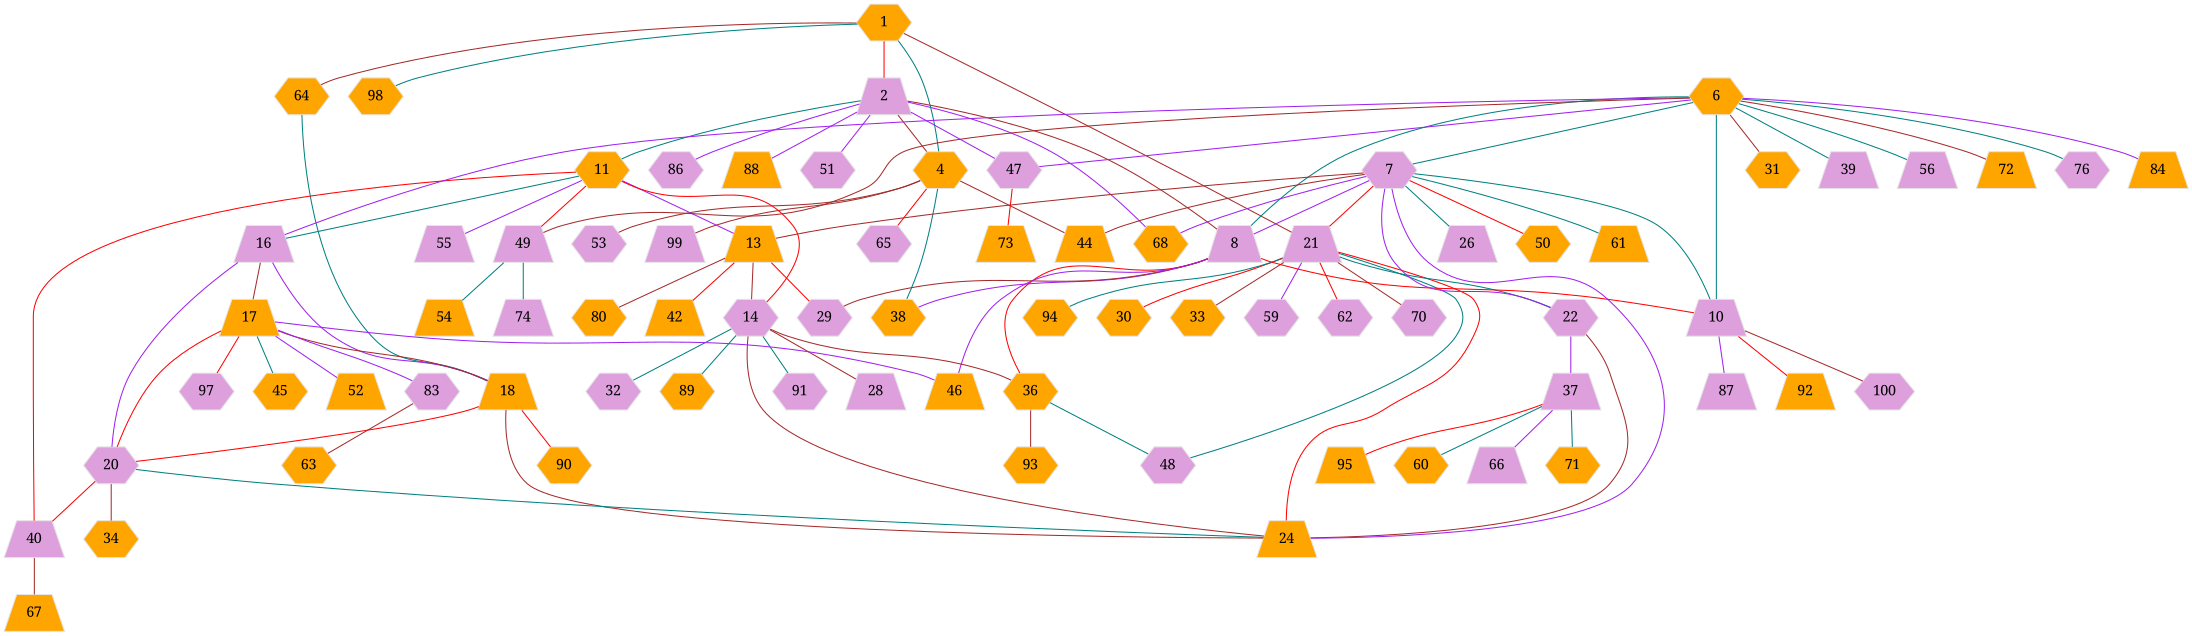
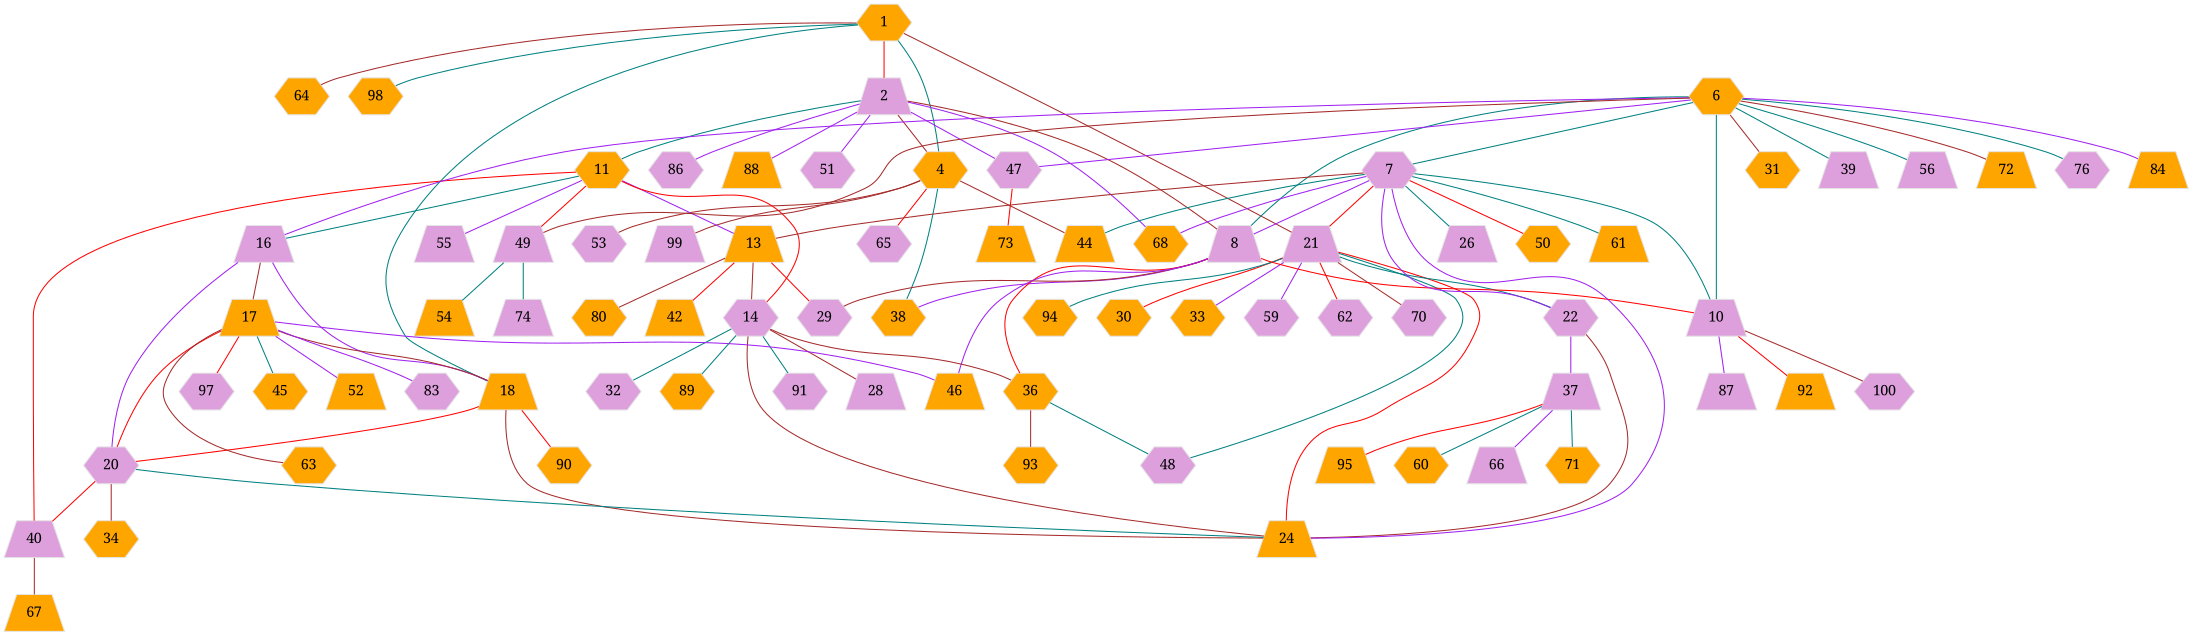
(1240, 196) -> (1240, 196)
(1250, 284) -> (1250, 284)
(341, 291) -> (513, 124)
(383, 421) -> (176, 418)
